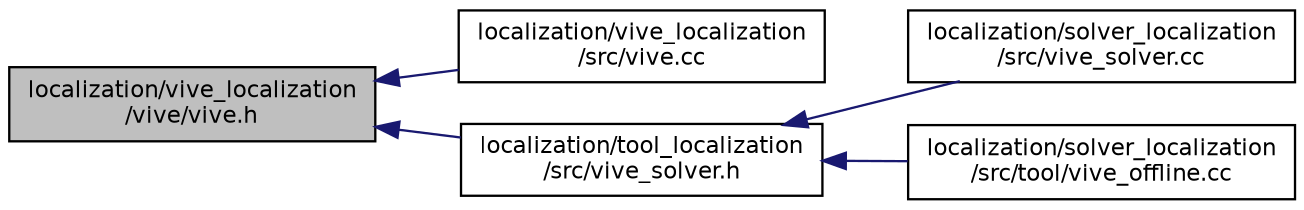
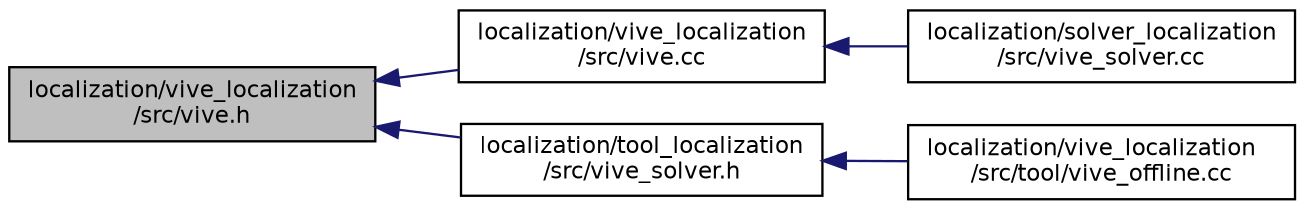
(883, 100) -> (878, 46)
(192, 104) -> (192, 104)
(1102, 162) -> (1102, 162)
